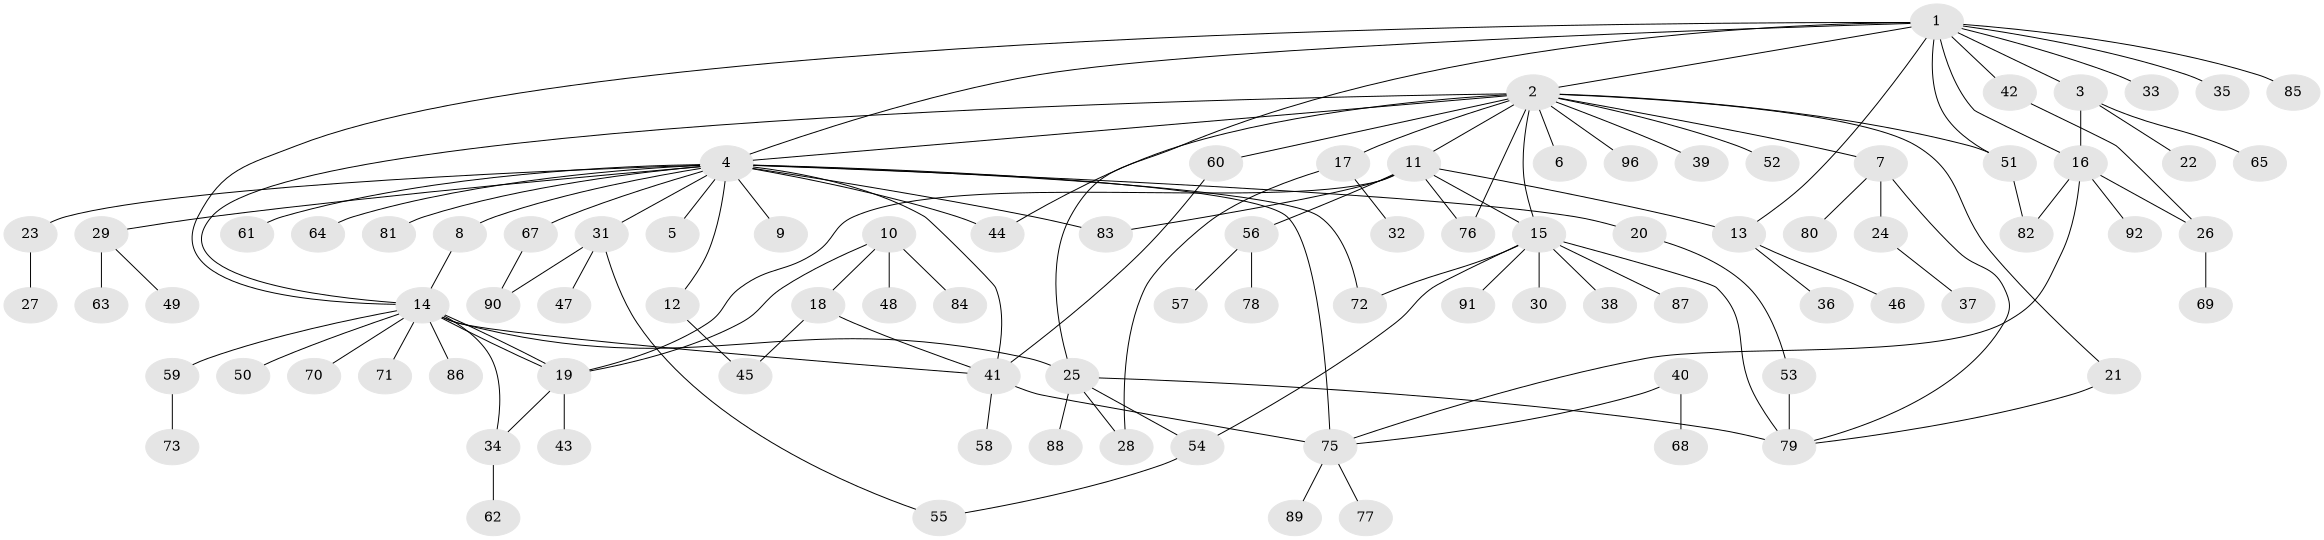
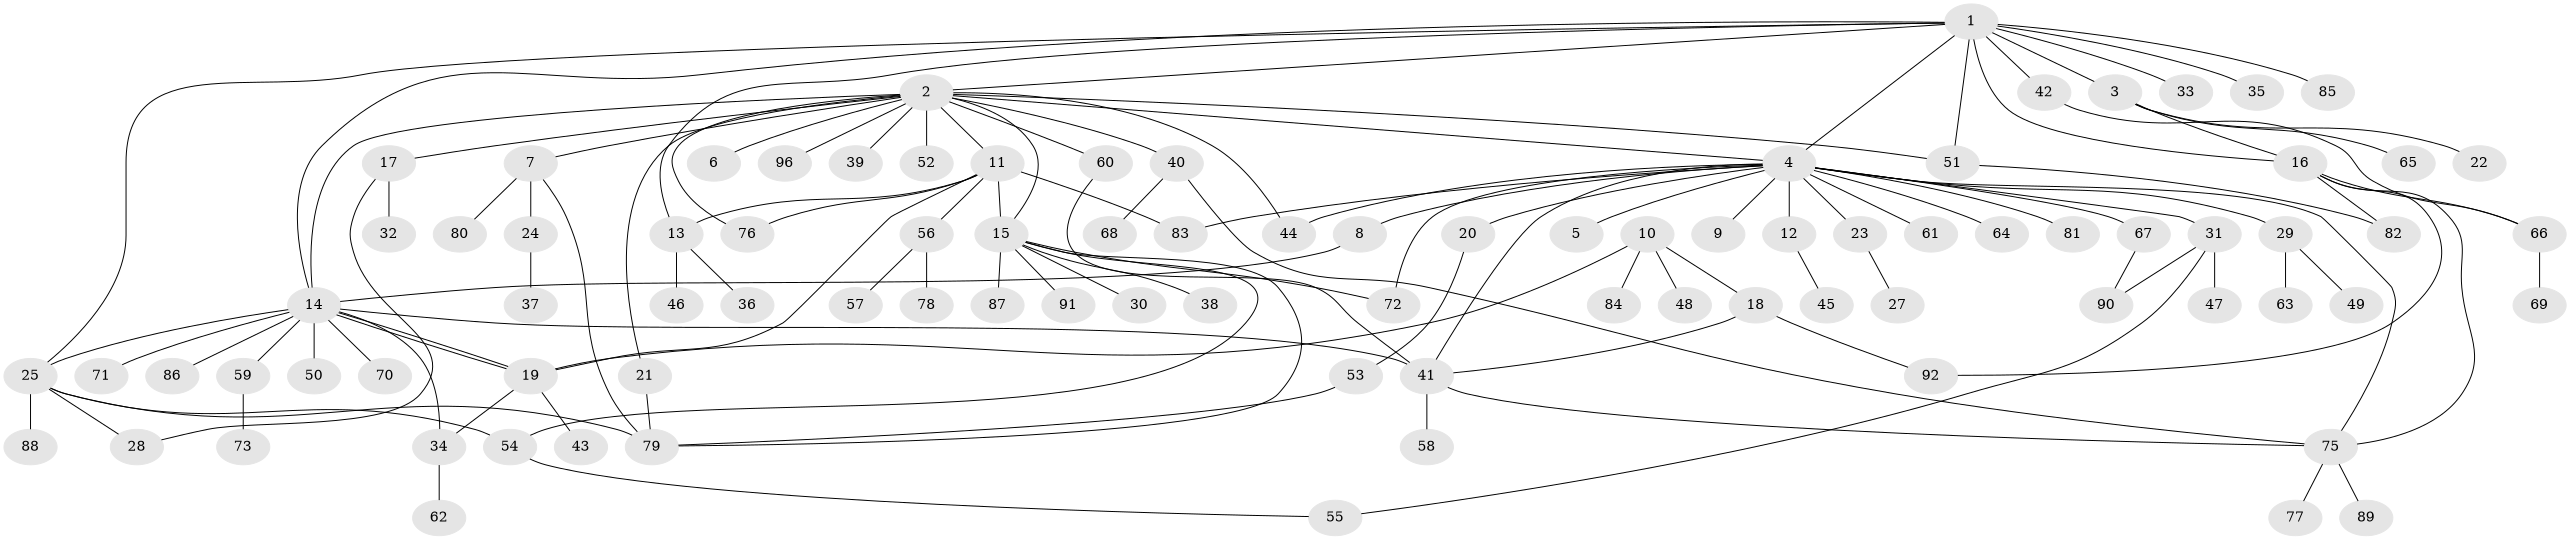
none -> (1056, 120)
(2206, 234) -> (2540, 234)
(788, 335) -> (1842, 343)
